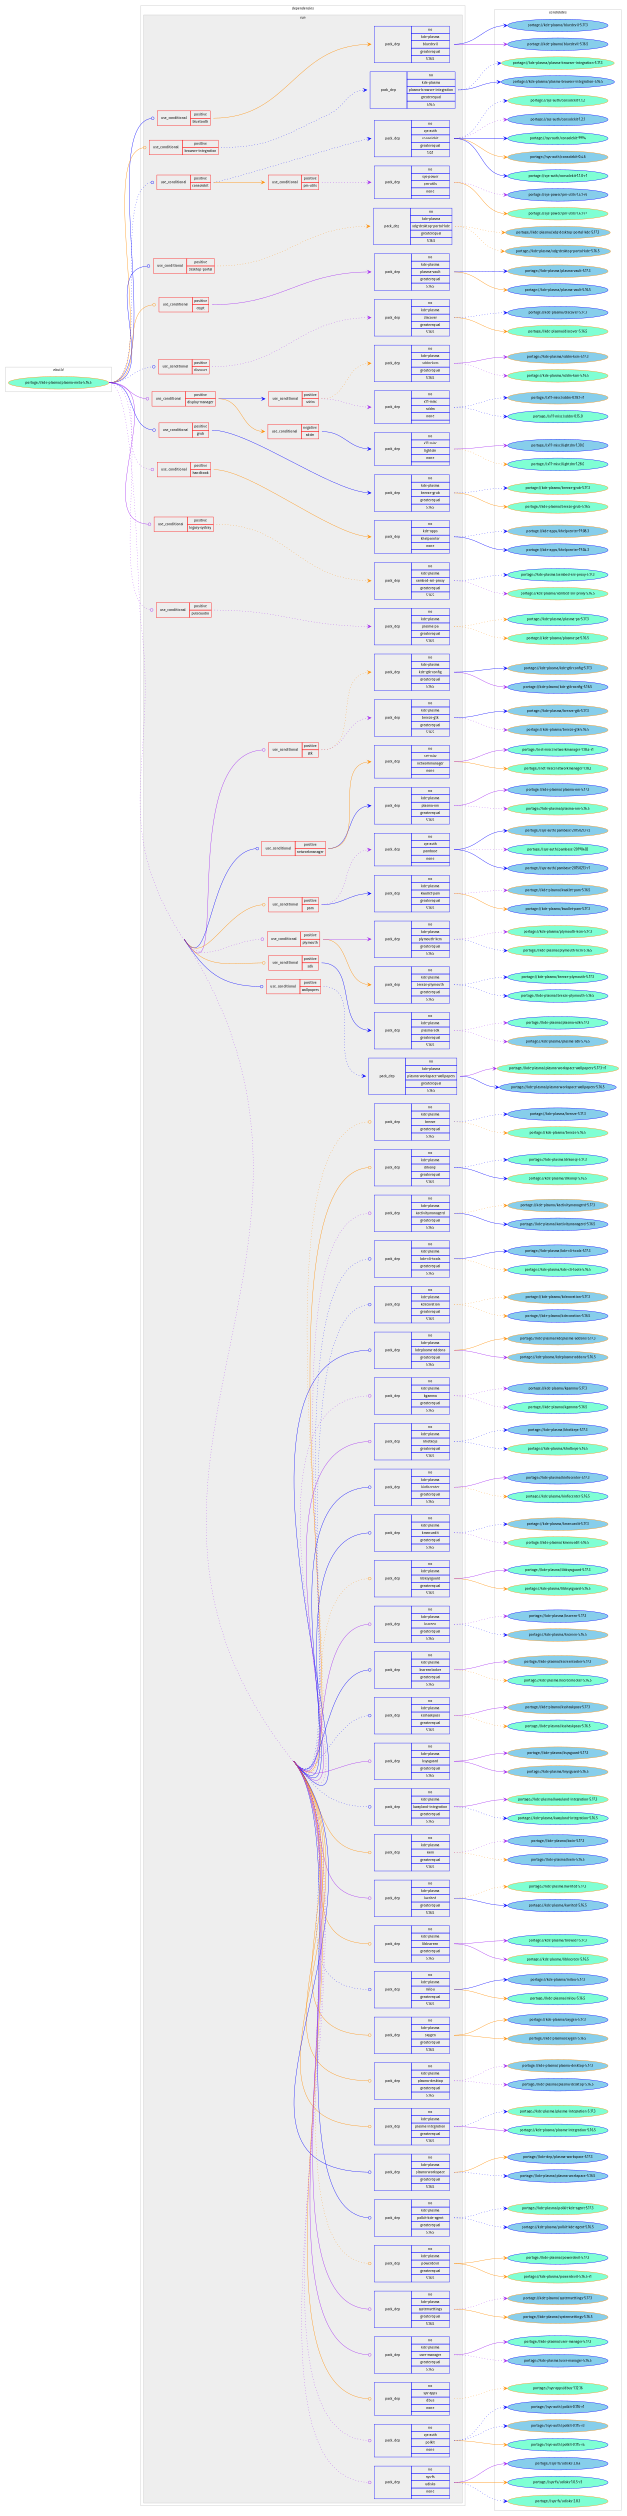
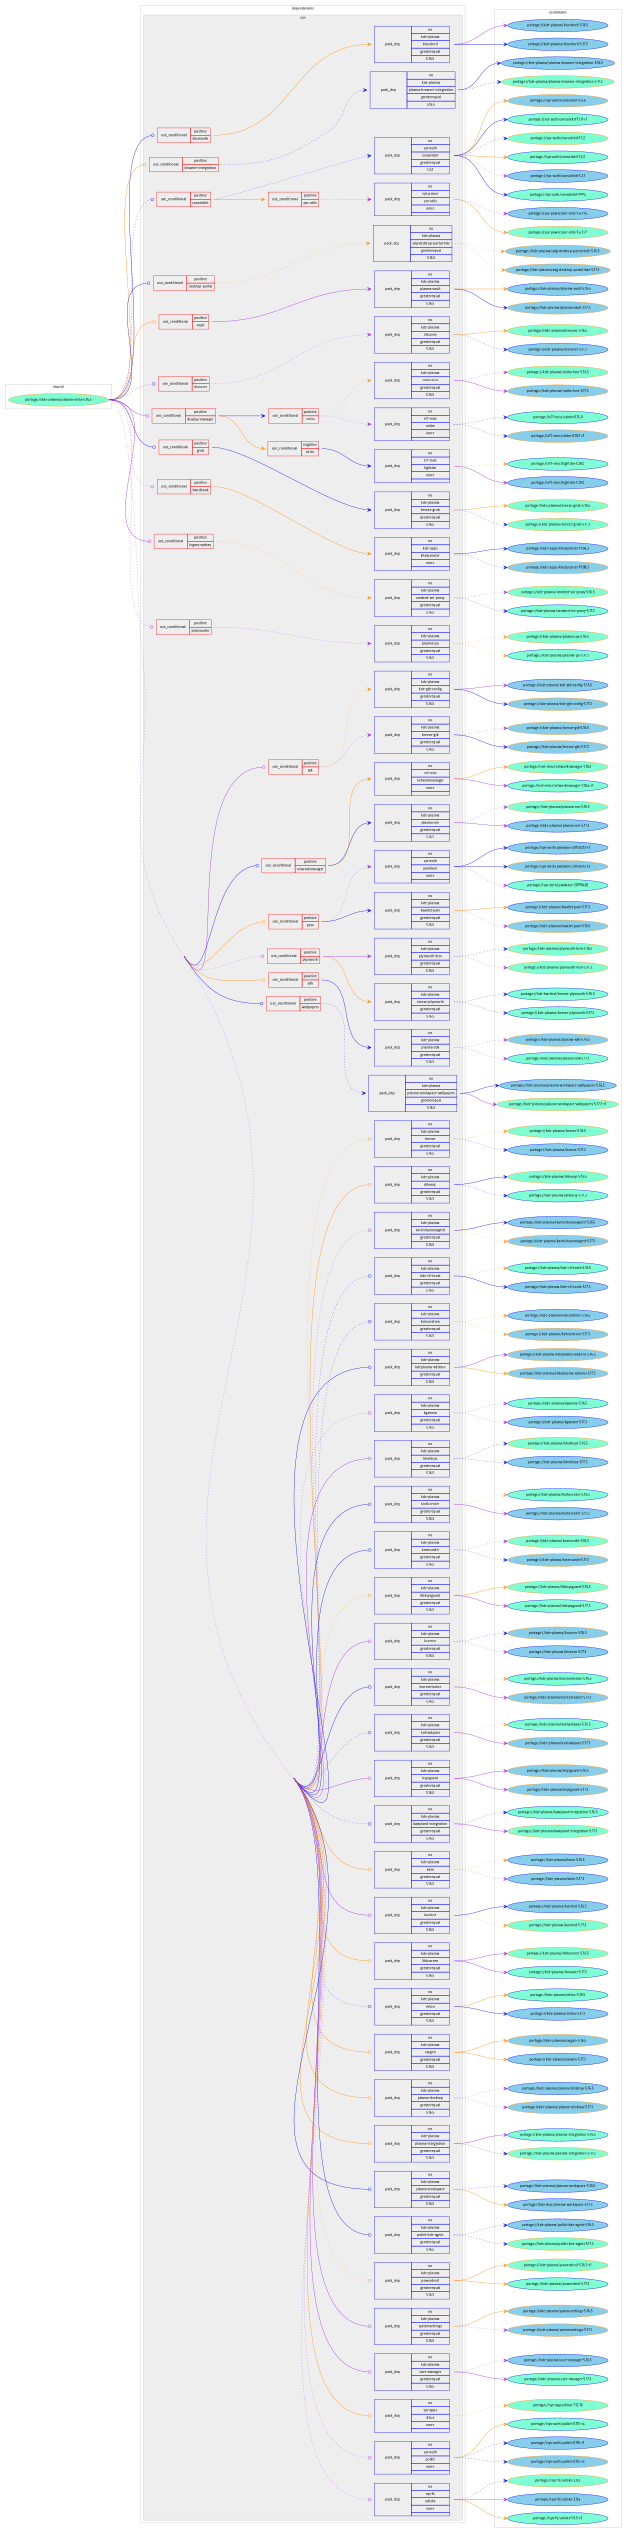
none -> (558, 157)
(558, 996) -> (558, 994)
